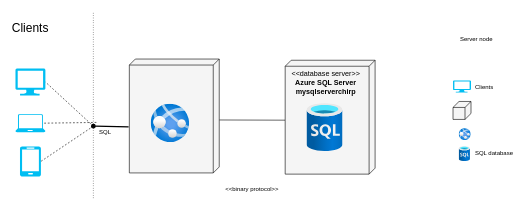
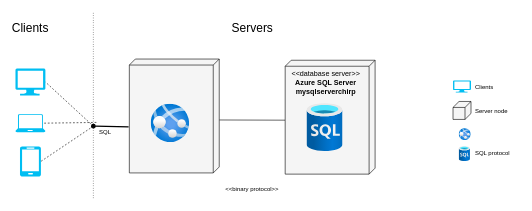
none -> (252, 27)
(482, 39) -> (497, 111)
(497, 153) -> (497, 153)
